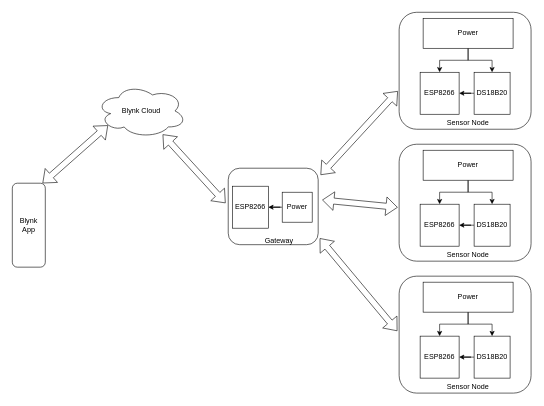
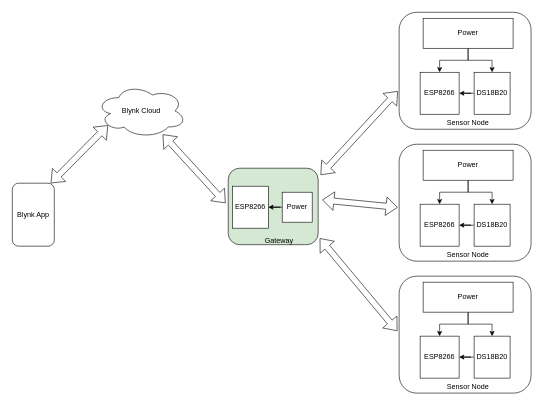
(273, 207) -> (273, 207)
(29, 225) -> (33, 215)
